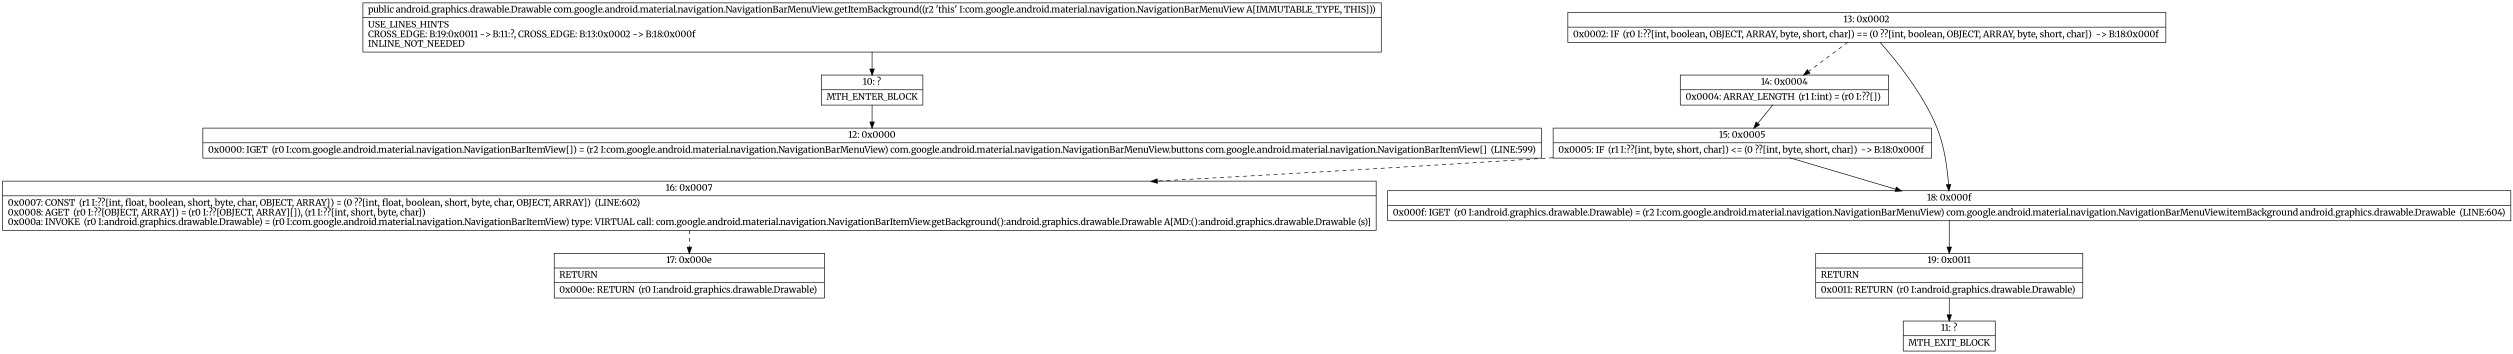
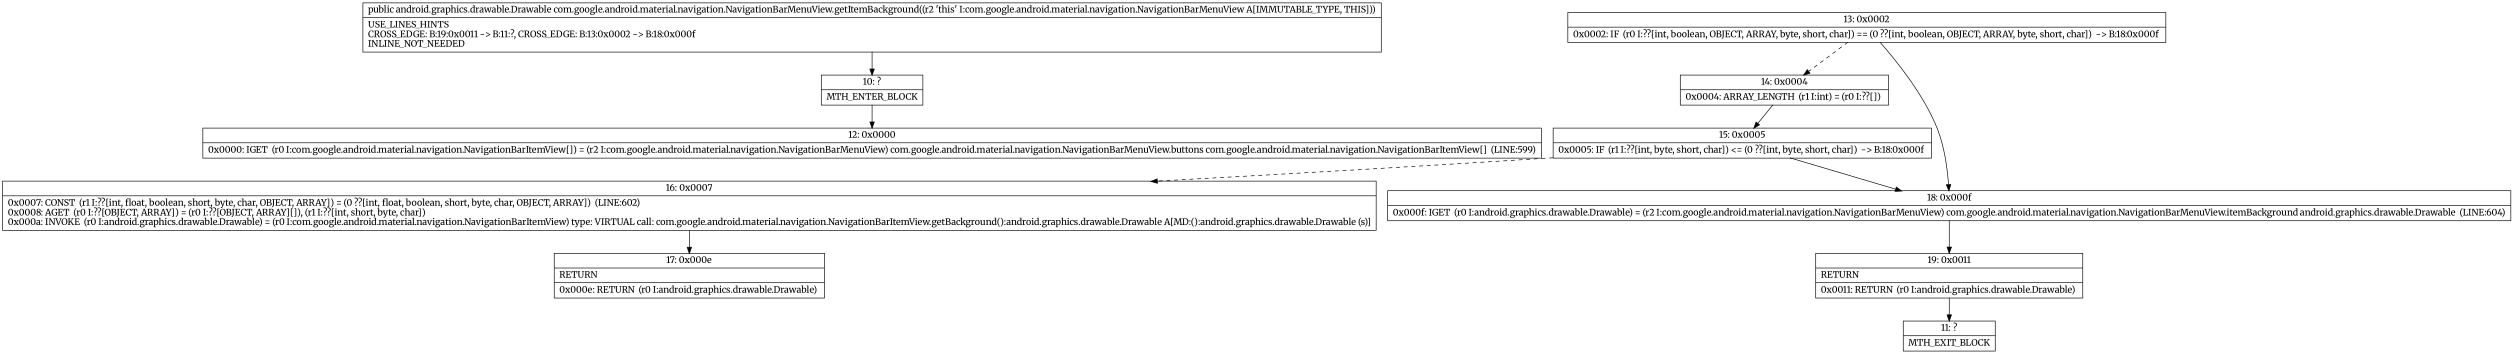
(689, 239) -> (689, 239)
